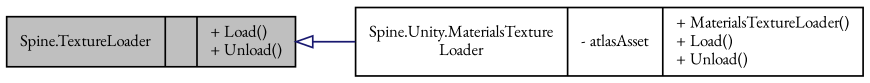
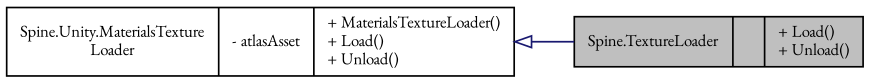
(334, 42) -> (553, 42)
